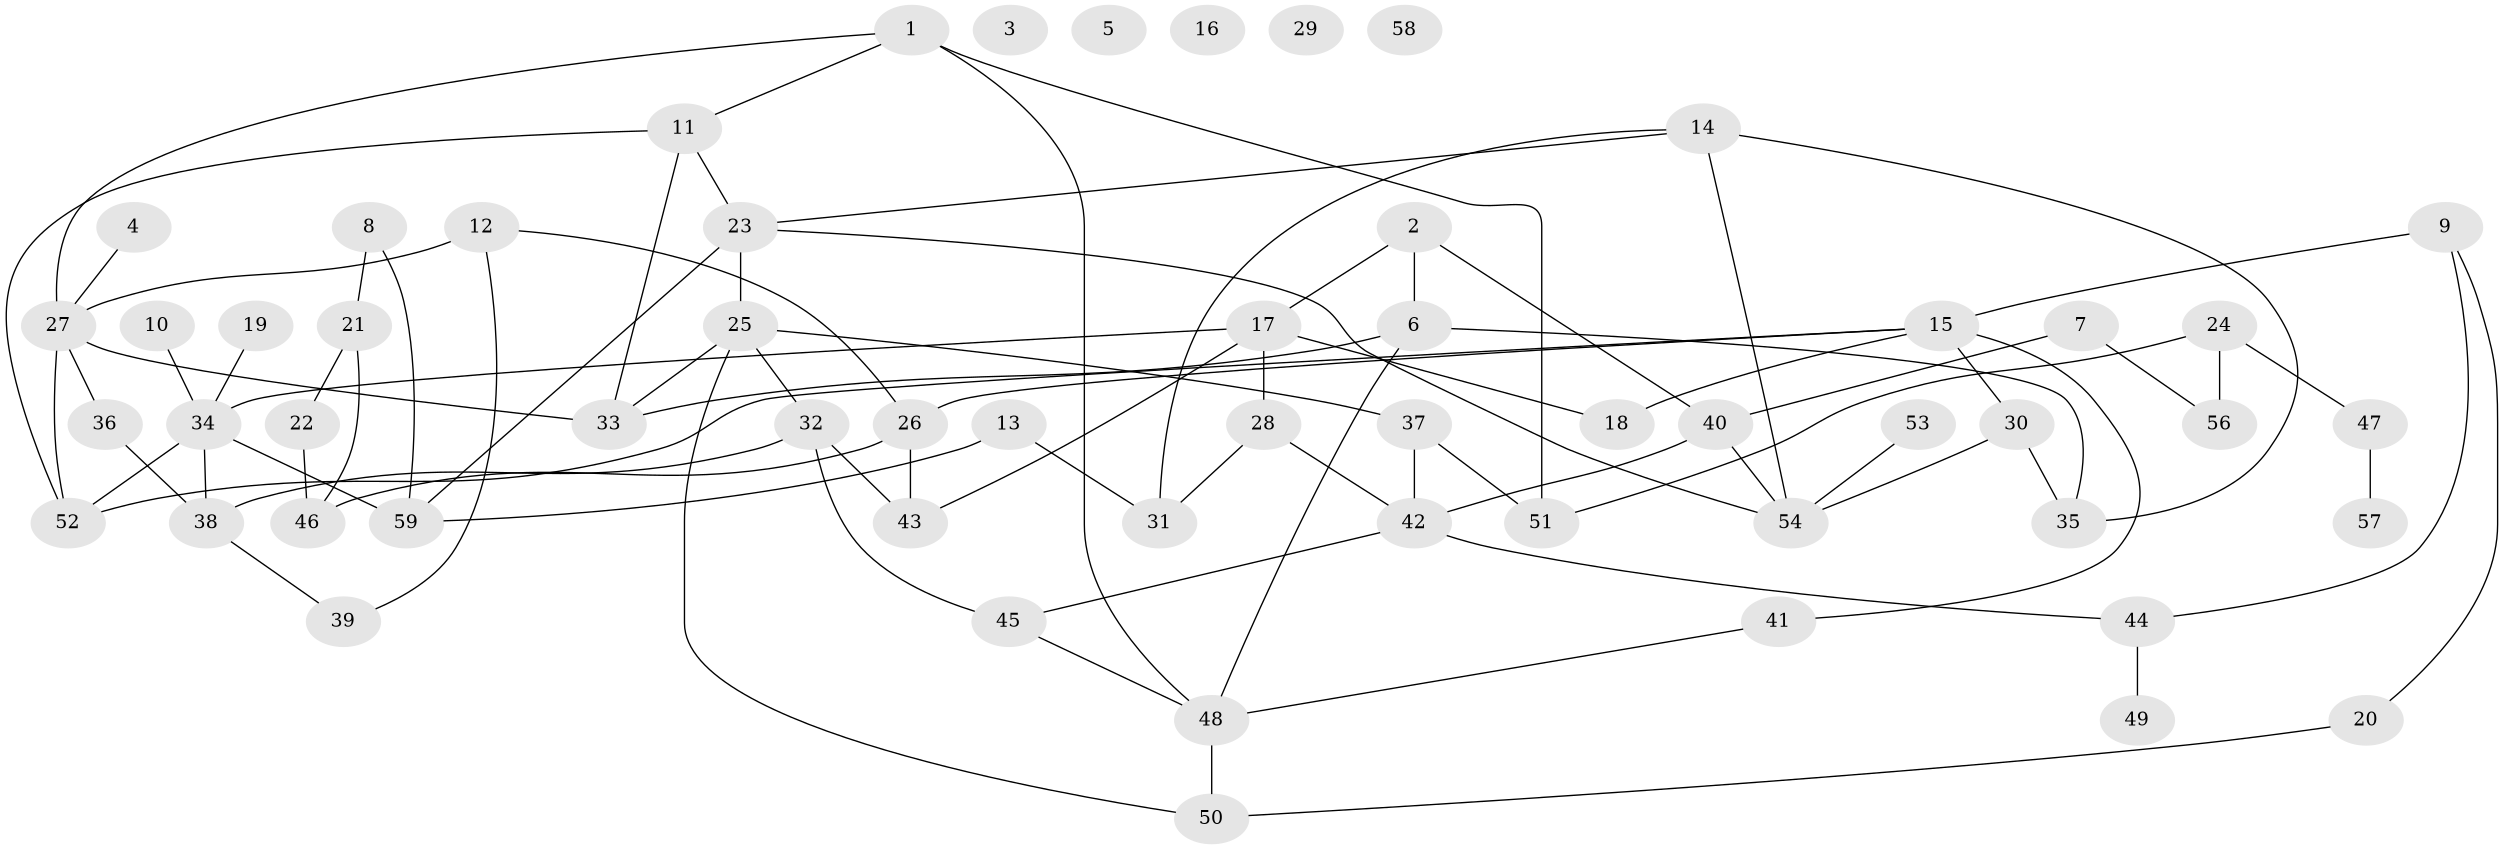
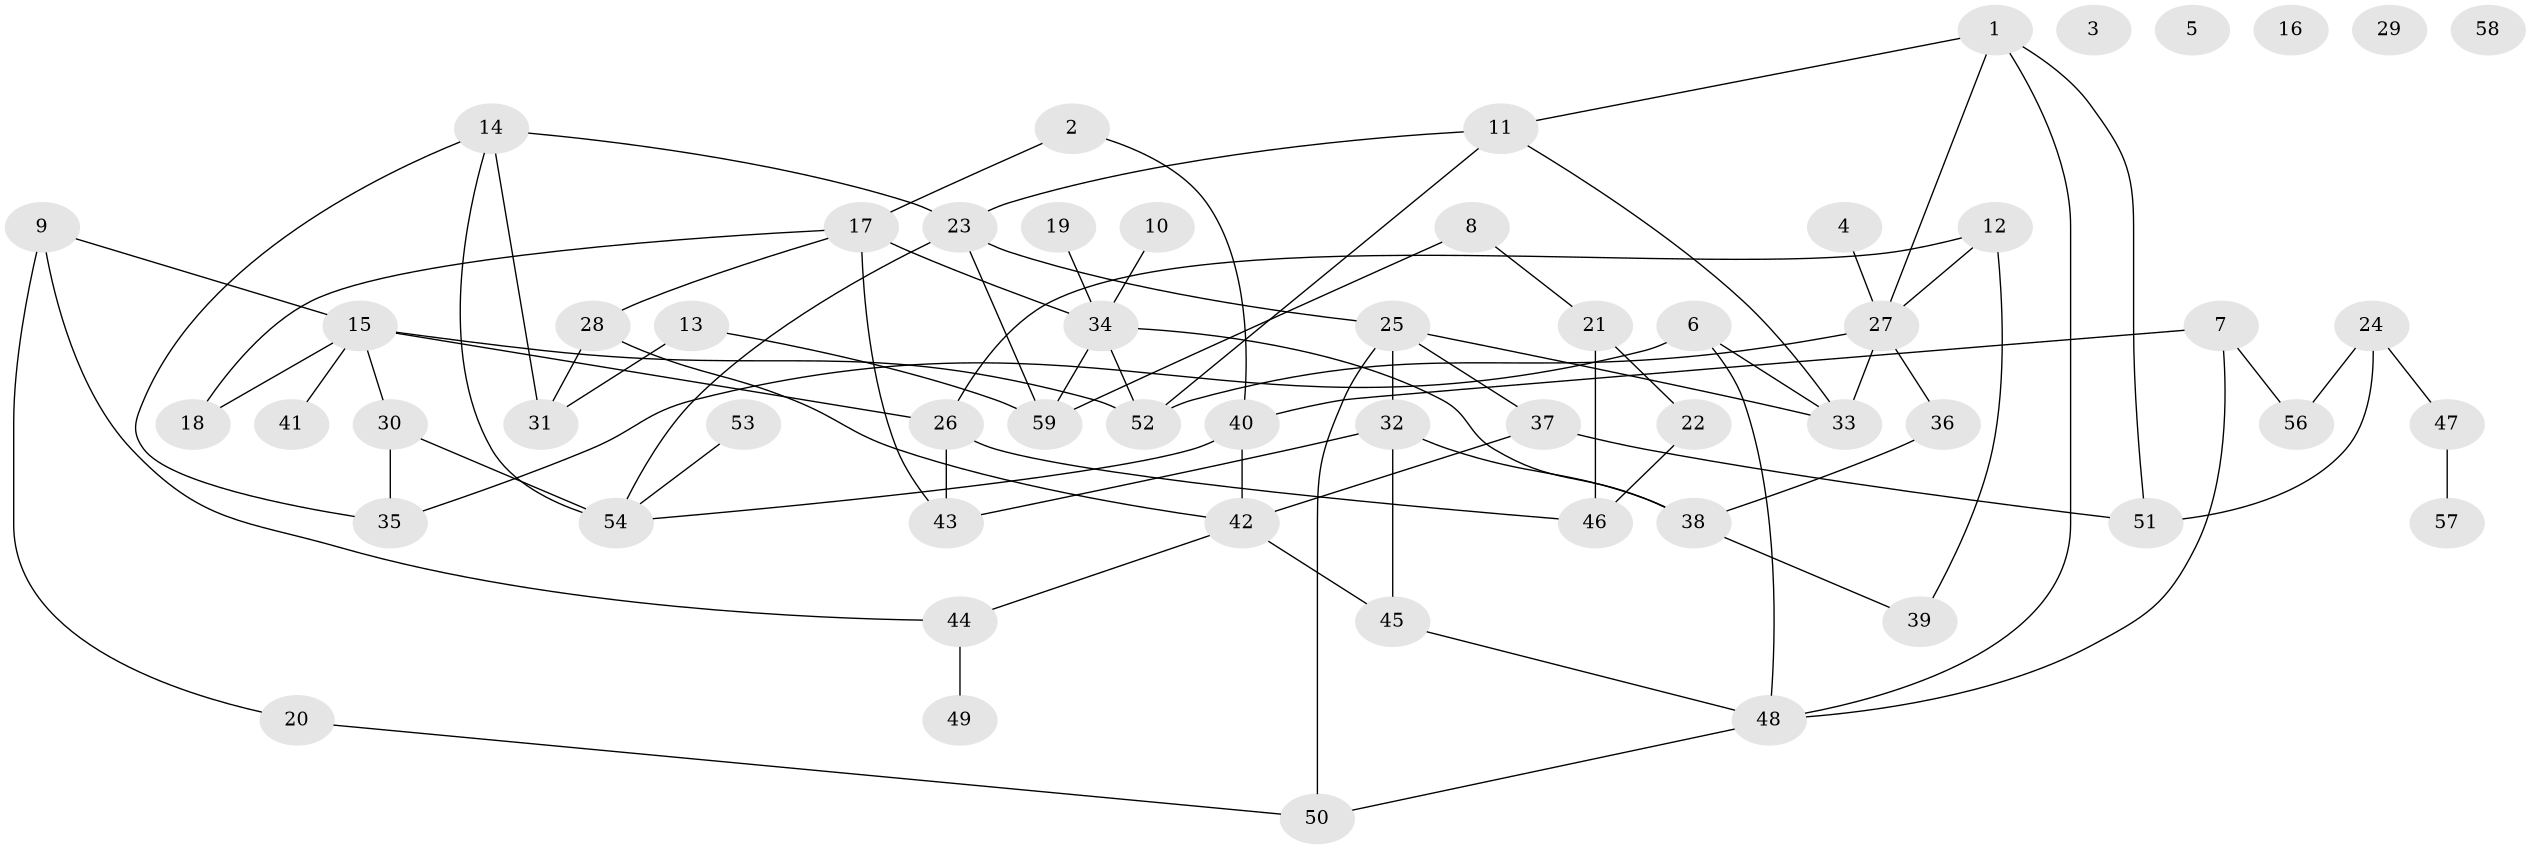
(1414, 277) -> none
(1495, 671) -> (2114, 633)
